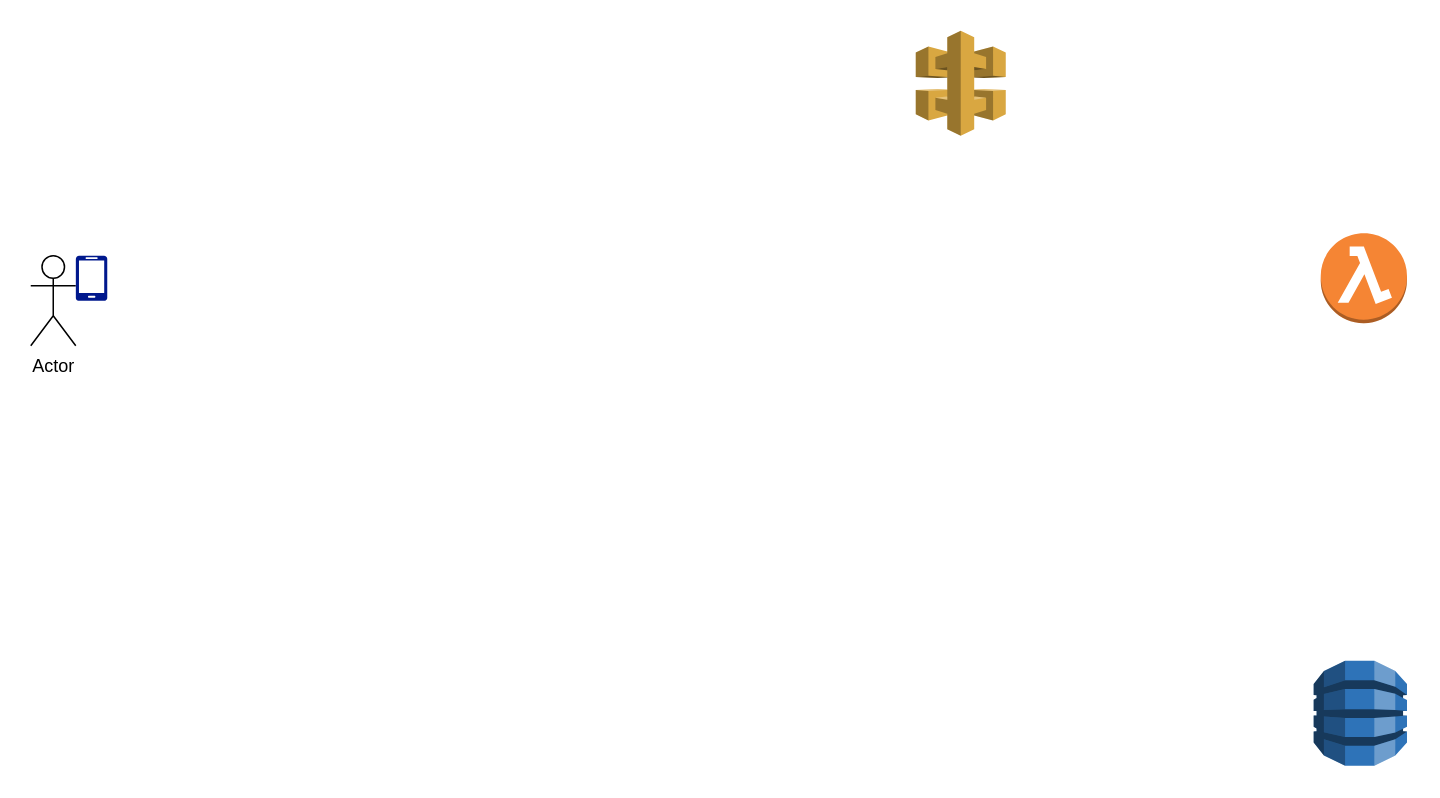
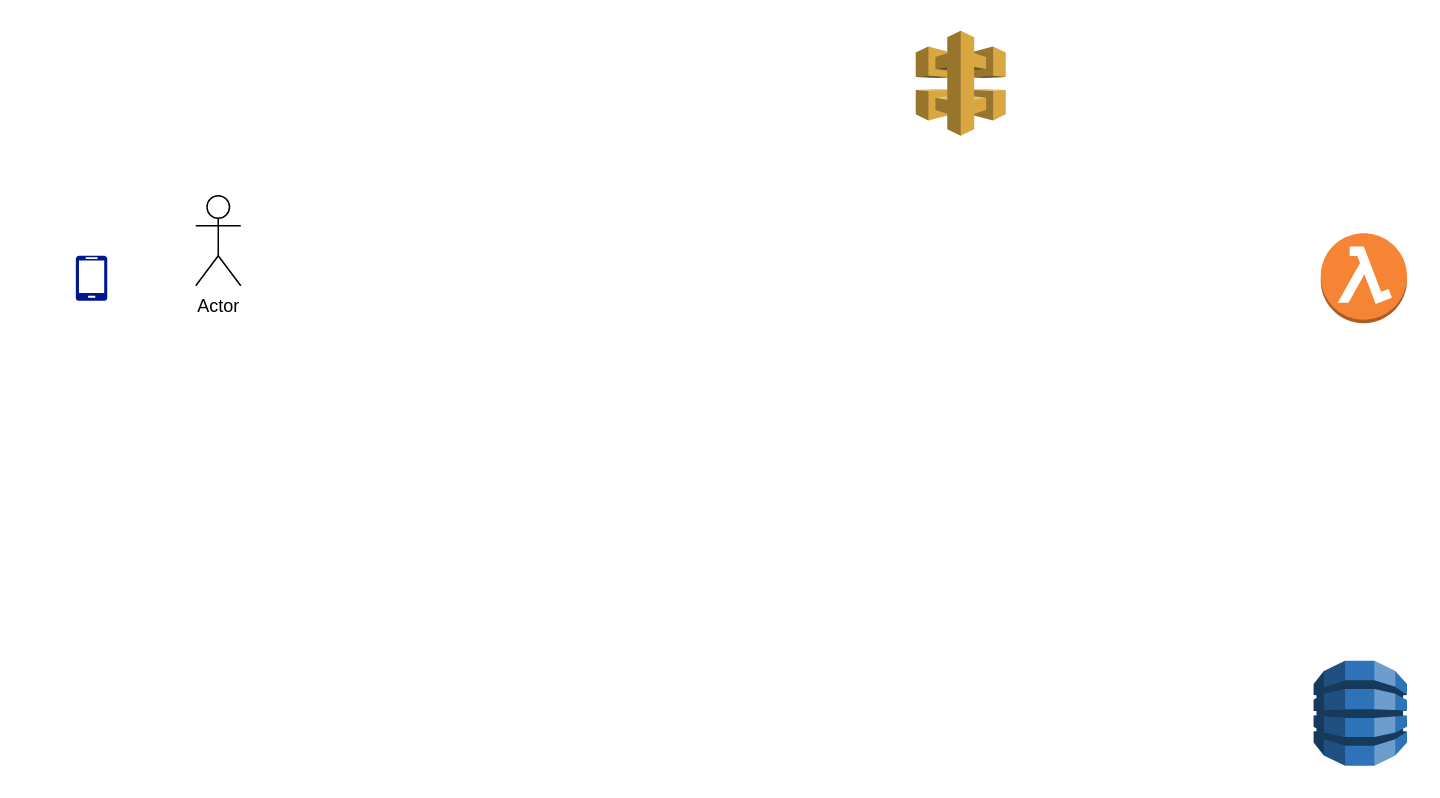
(53, 301) -> (218, 241)
